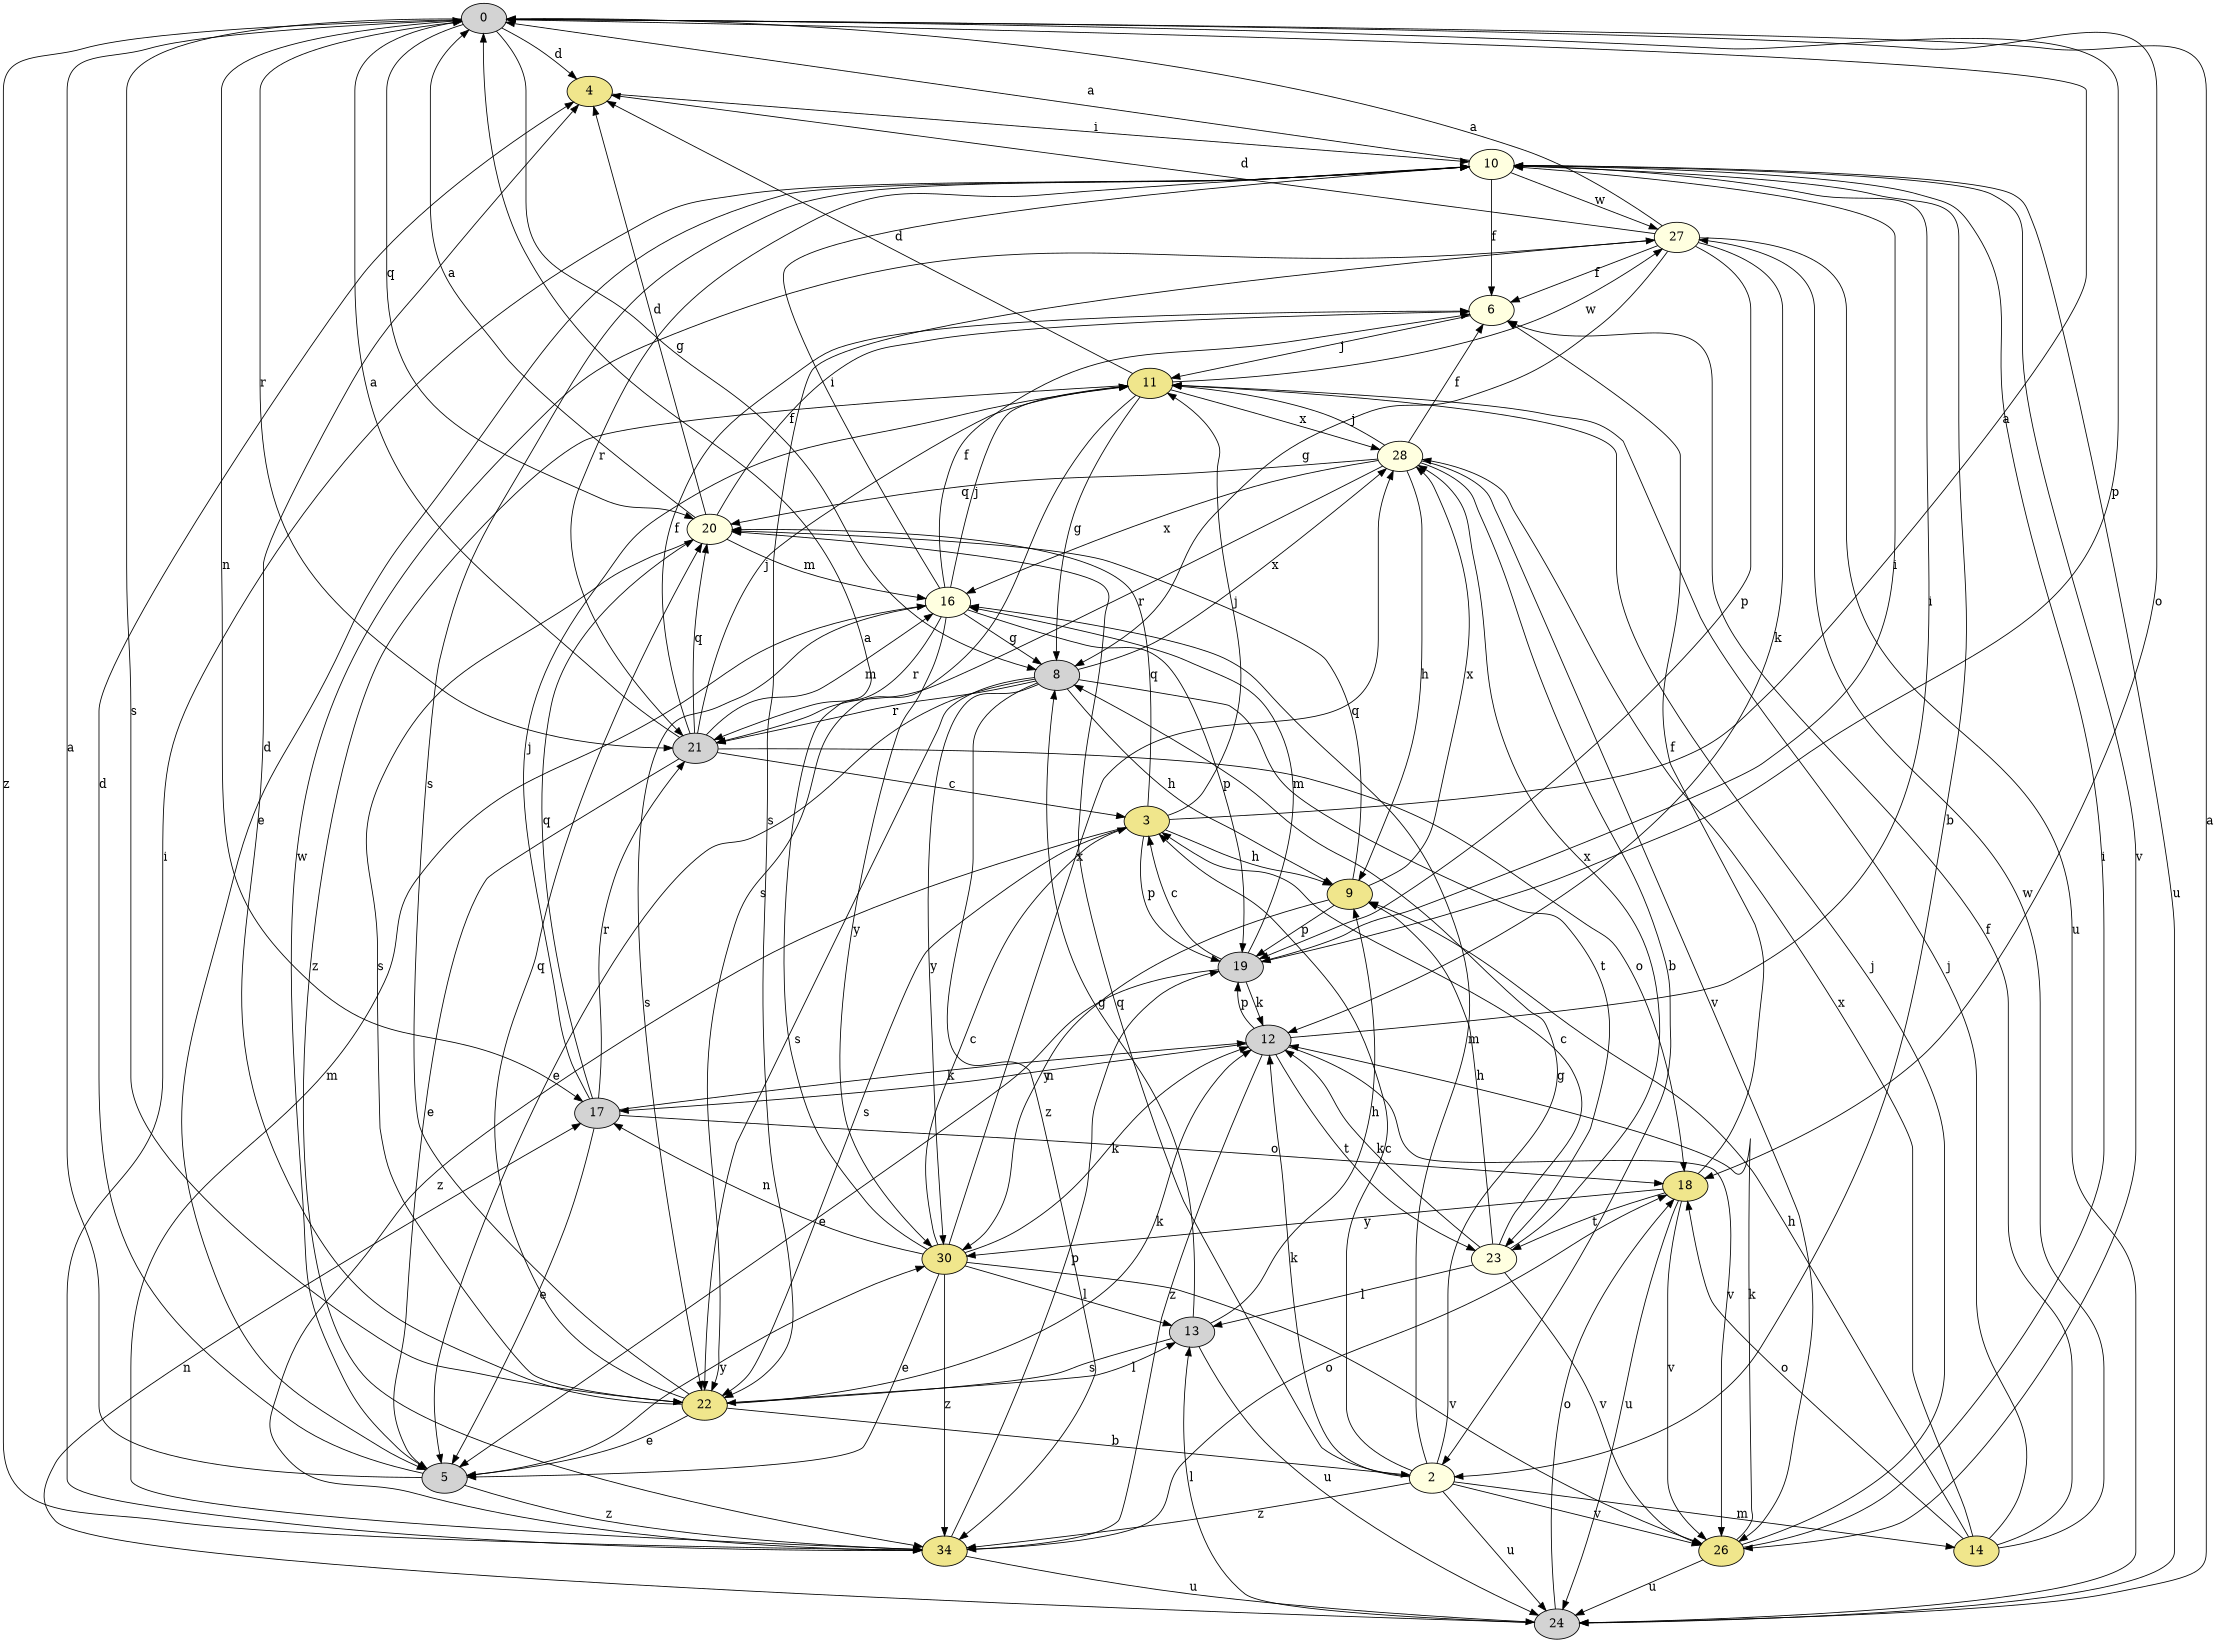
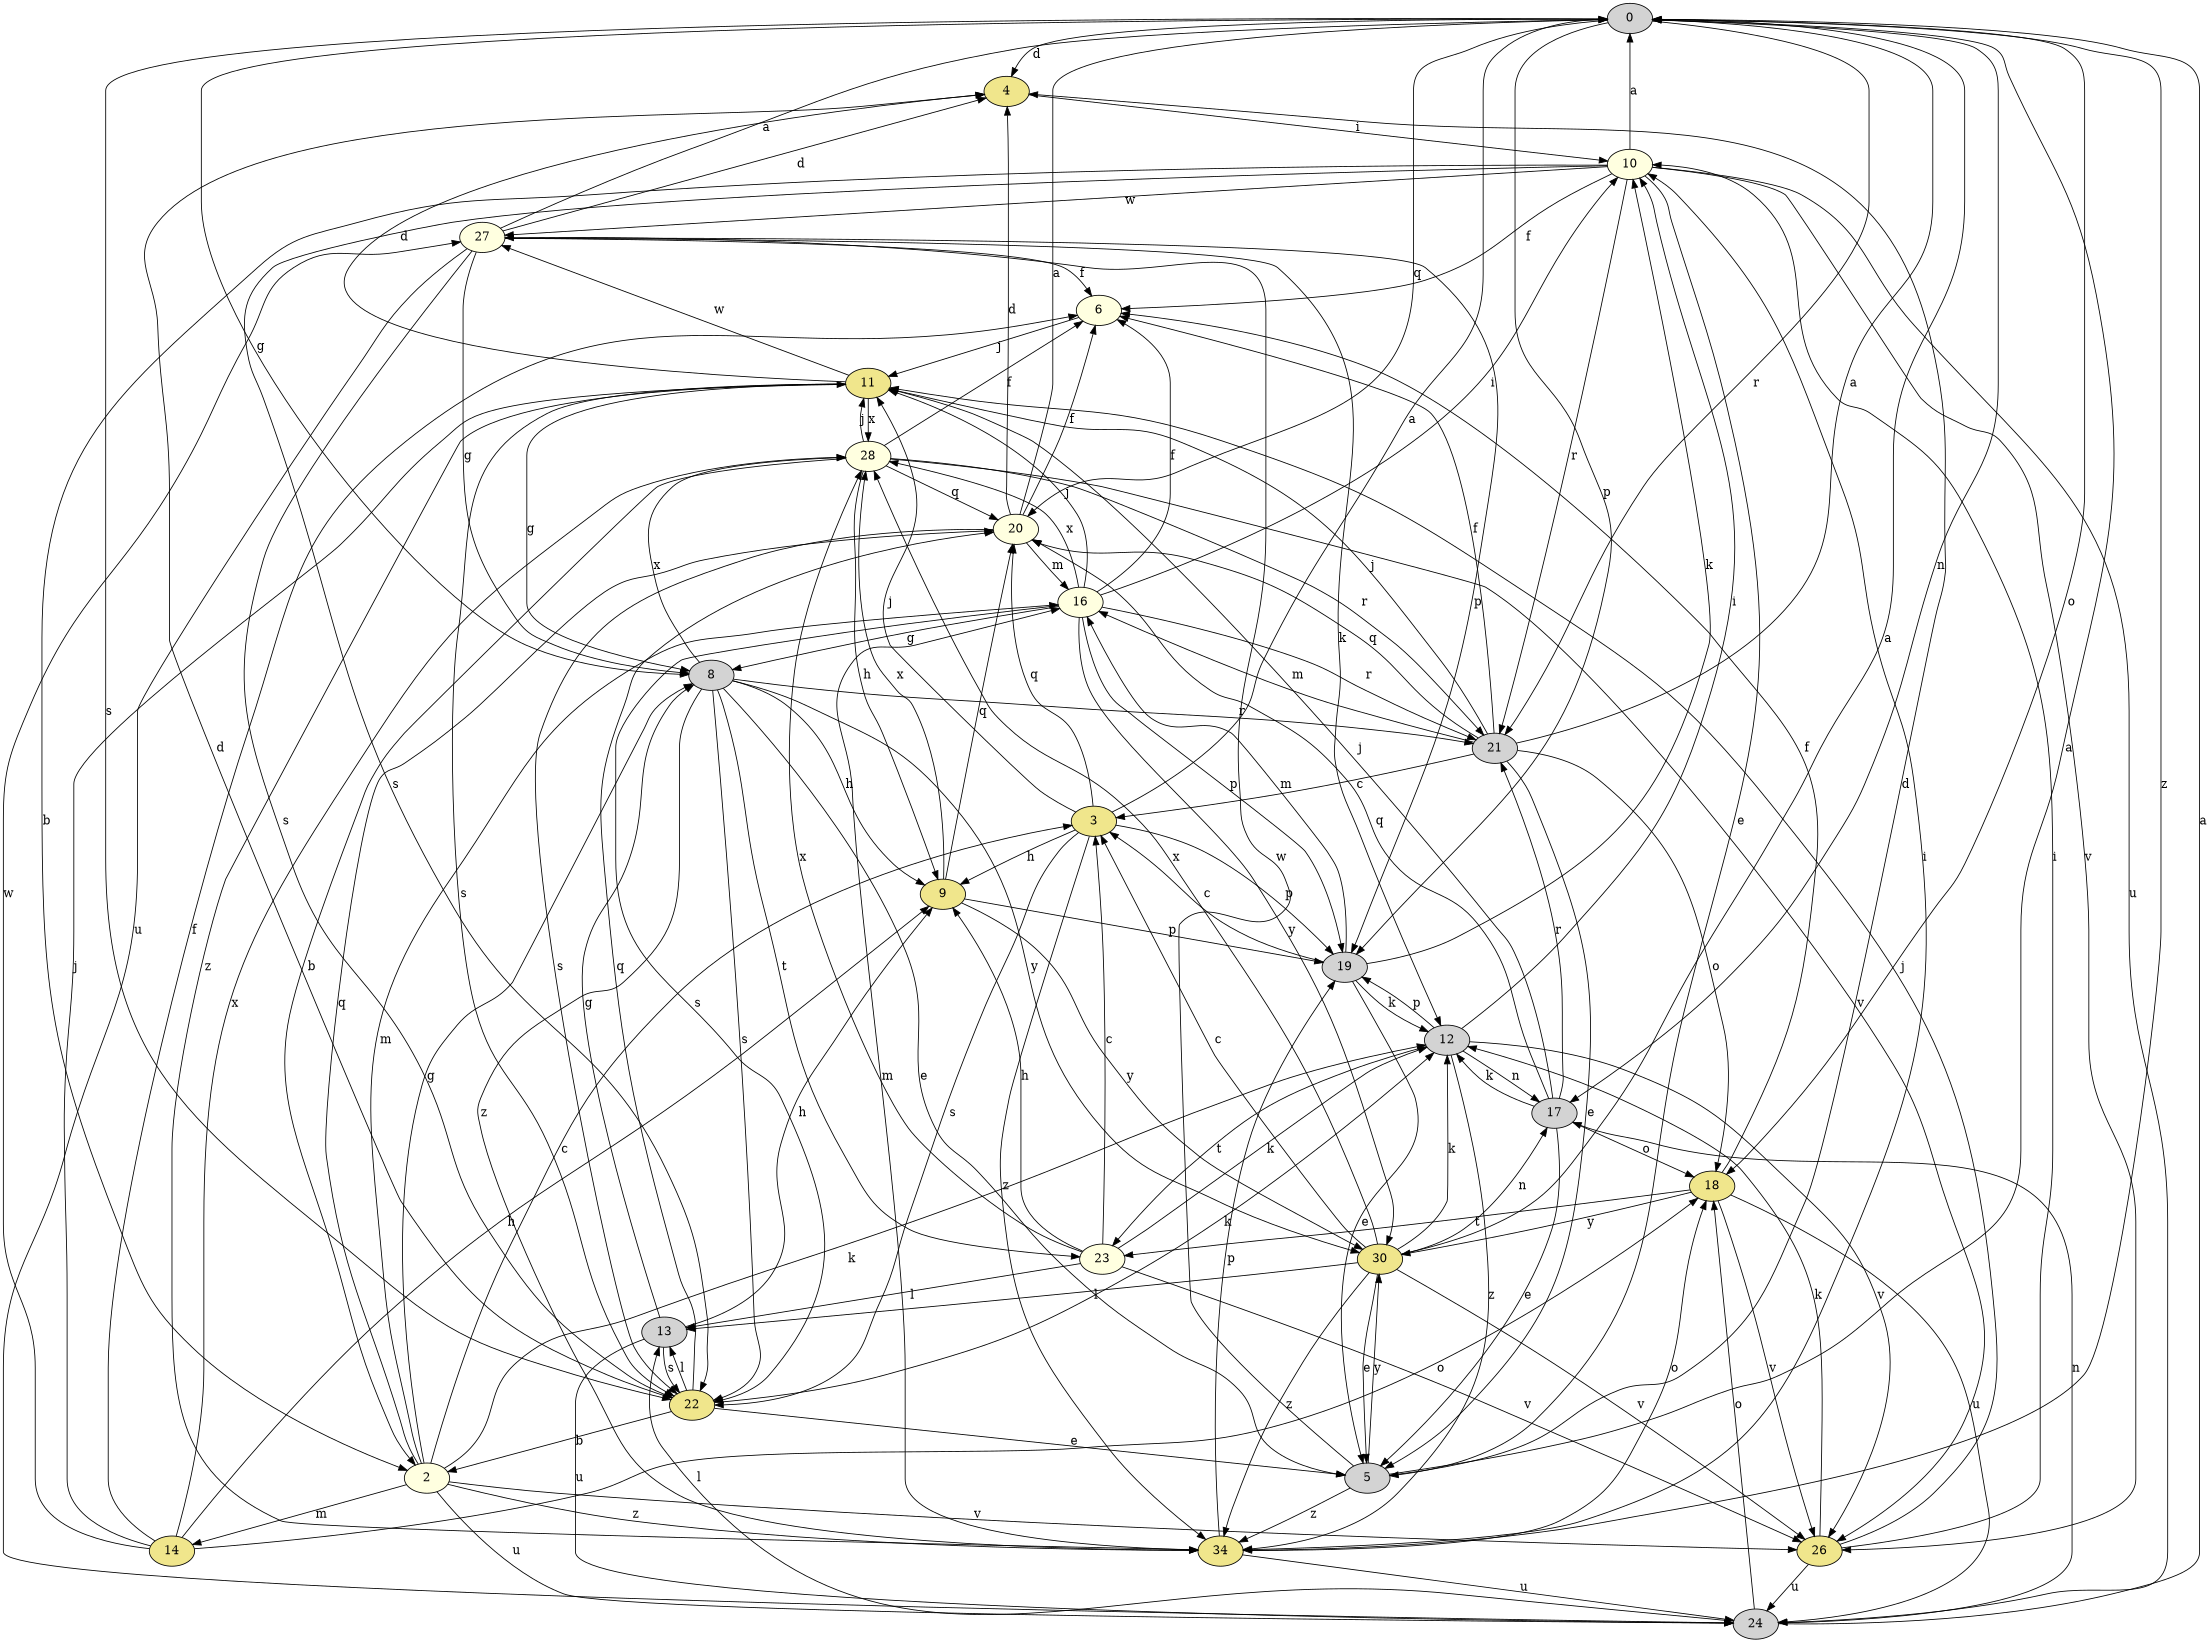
(521, 469) -> (261, 280)
(1172, 513) -> (1013, 496)
(1895, 566) -> (1709, 566)
